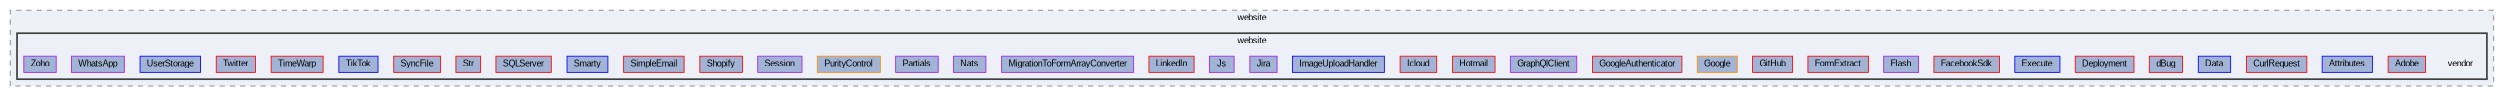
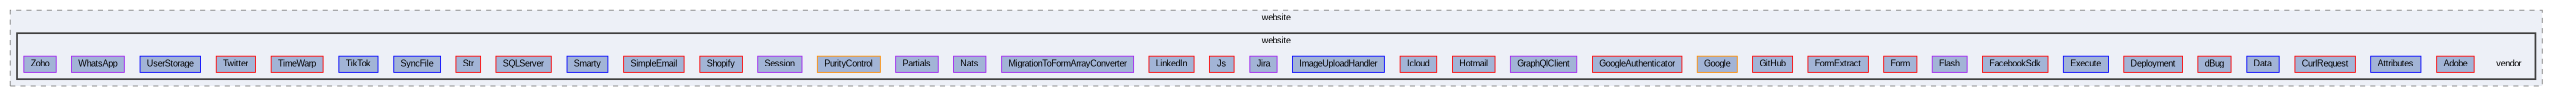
(417, 64) -> (417, 64)
(1222, 64) -> (1222, 64)
none -> (1900, 64)
